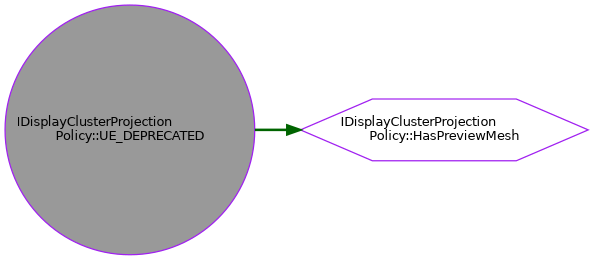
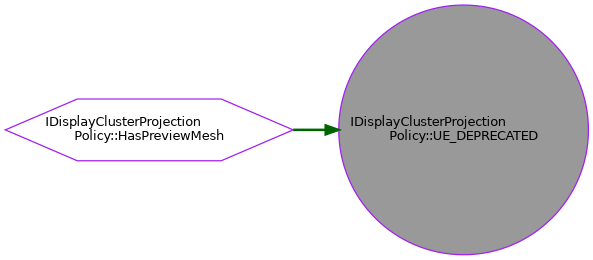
(271, 130) -> (309, 130)
